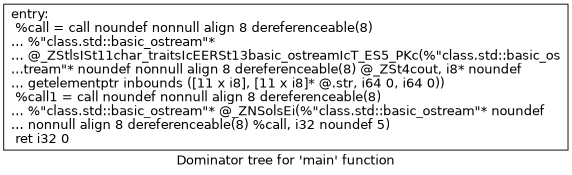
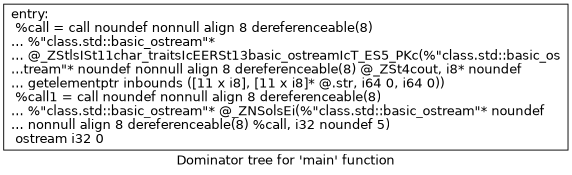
(41, 139) -> (58, 139)
